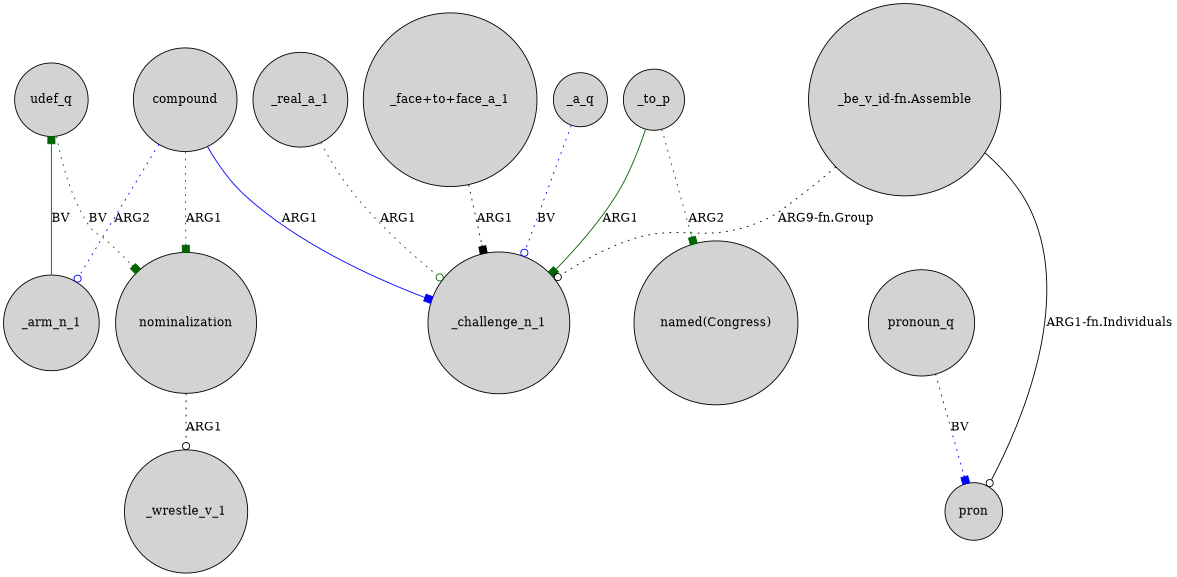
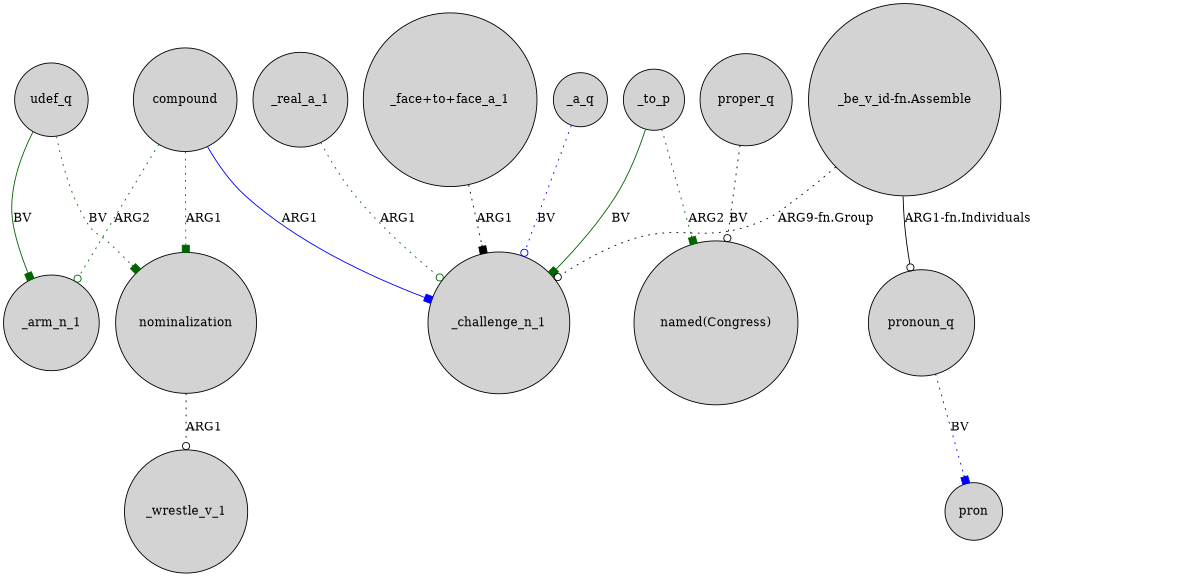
none -> (746, 100)
(51, 210) -> (12, 201)
(119, 210) -> (119, 210)
(621, 218) -> (621, 218)
(1045, 312) -> (905, 230)
